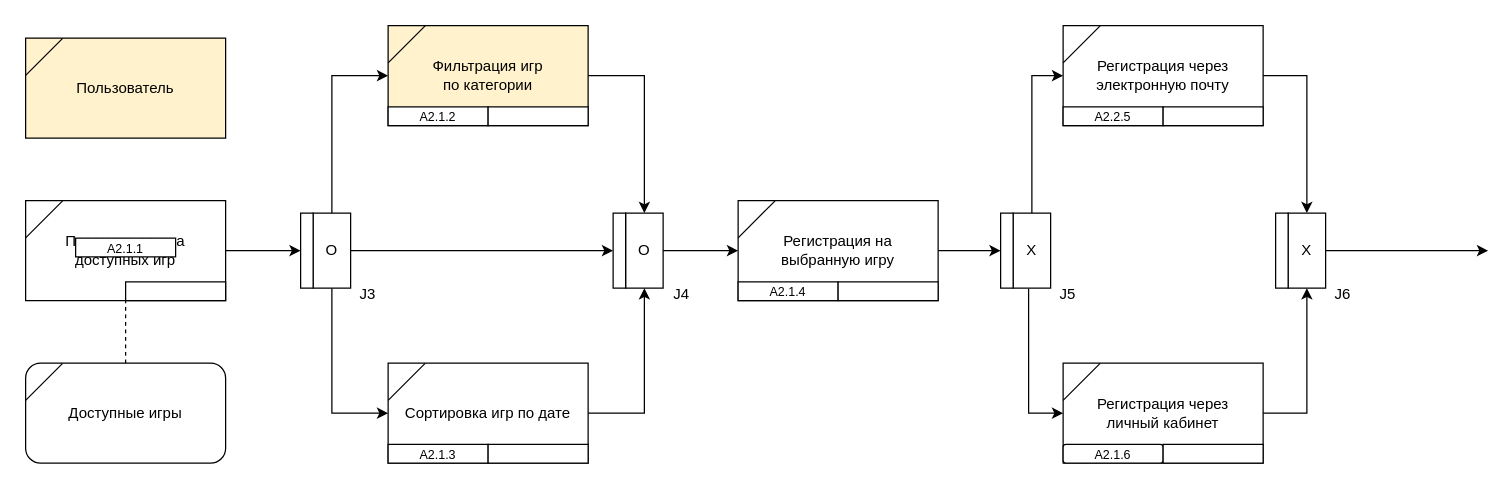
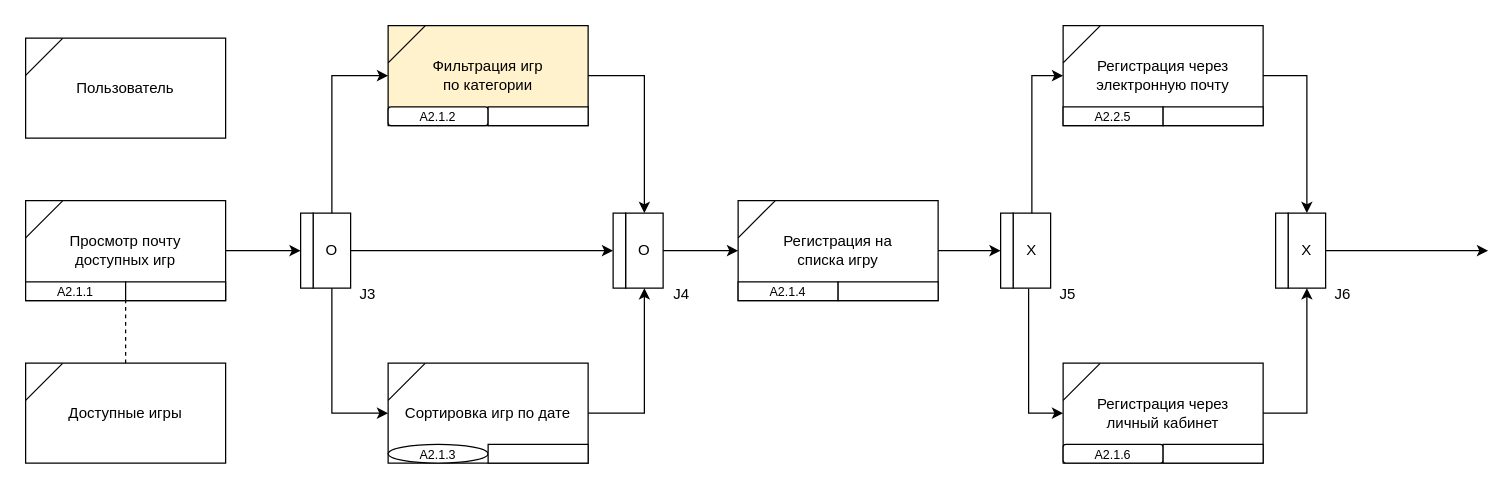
(126, 88) -> (126, 88)
(438, 116) -> (438, 116)
(126, 248) -> (76, 291)
(126, 251) -> (126, 251)
(838, 251) -> (838, 251)
(126, 413) -> (126, 413)
(438, 454) -> (438, 454)
